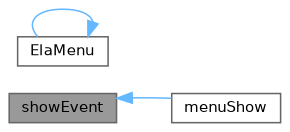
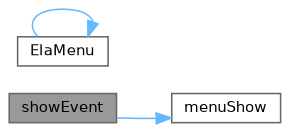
(152, 98) -> (136, 118)
